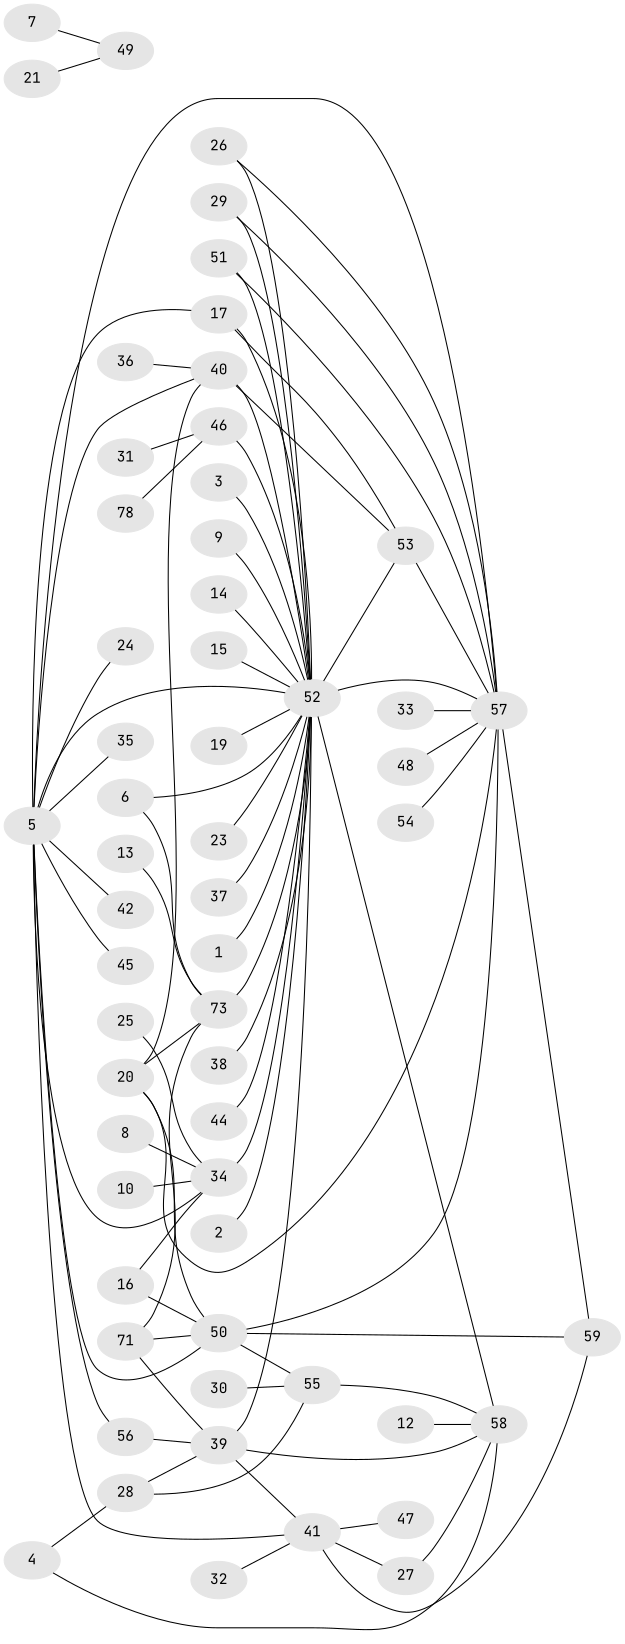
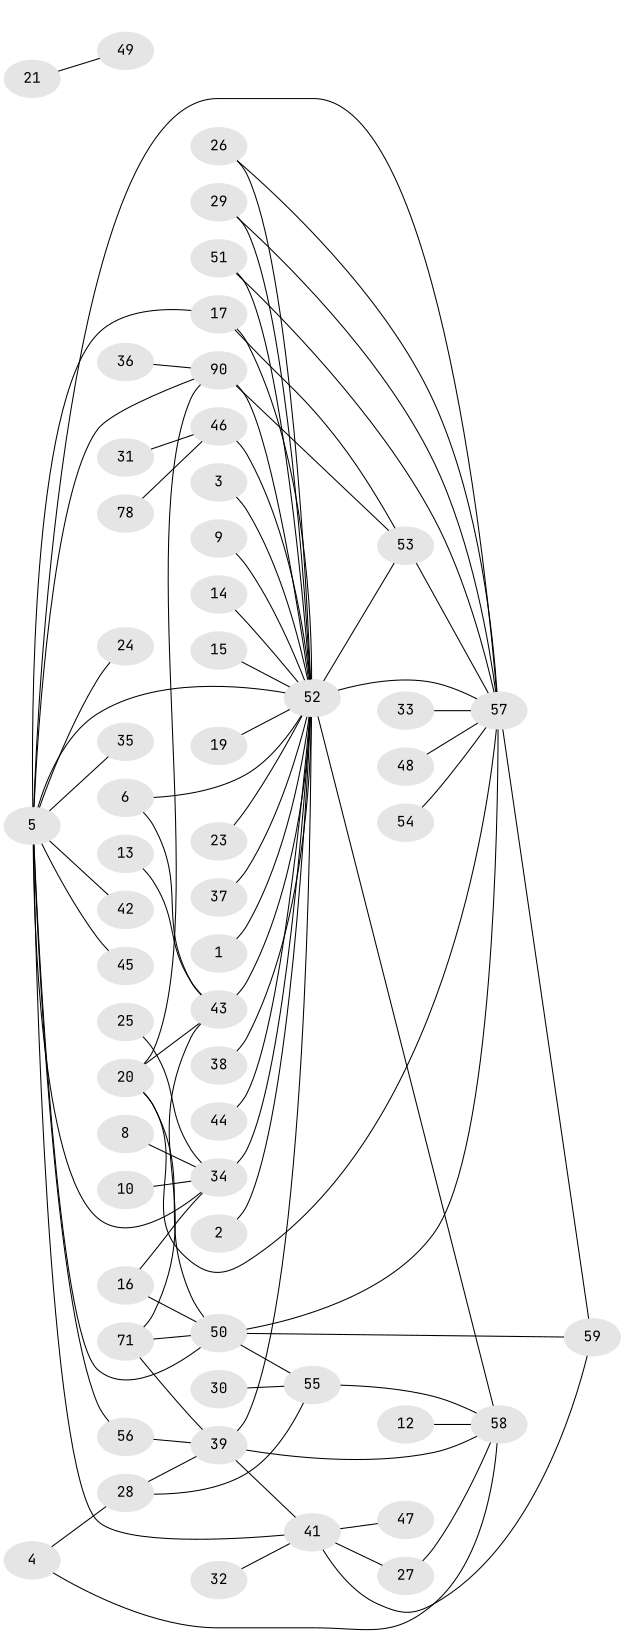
(32, 23) -> none
(219, 370) -> (219, 370)
(219, 1009) -> (219, 1009)
